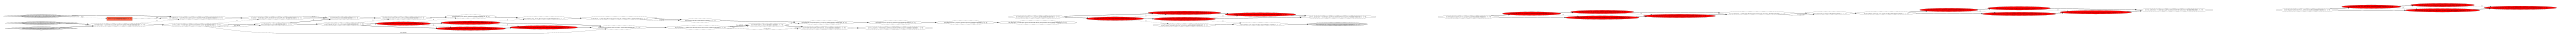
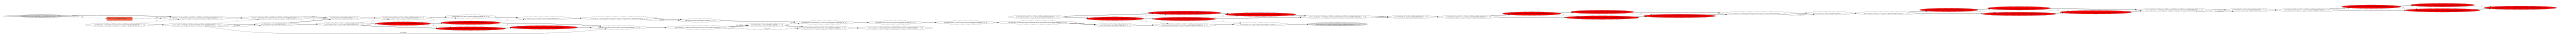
none -> (2249, 10)
none -> (1411, 17)
(41, 23) -> none
none -> (1115, 25)
(41, 28) -> none
